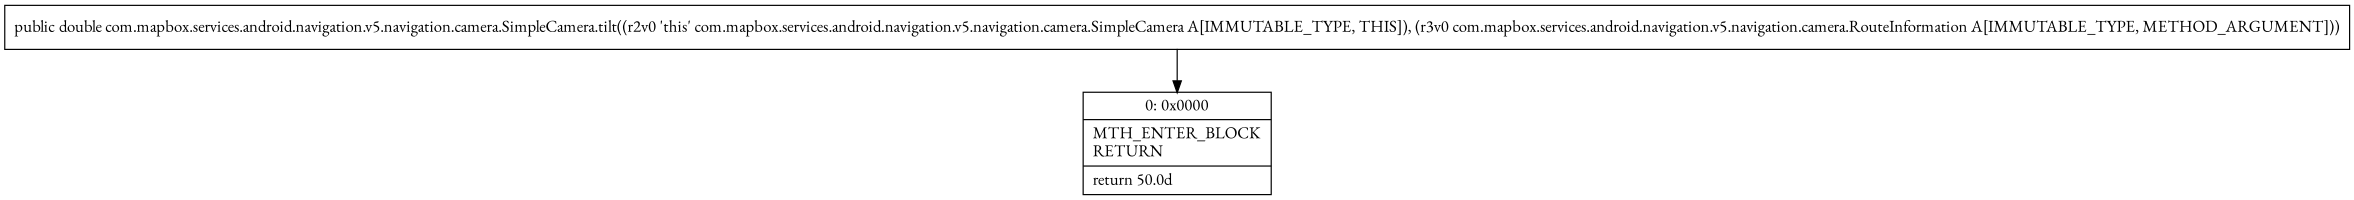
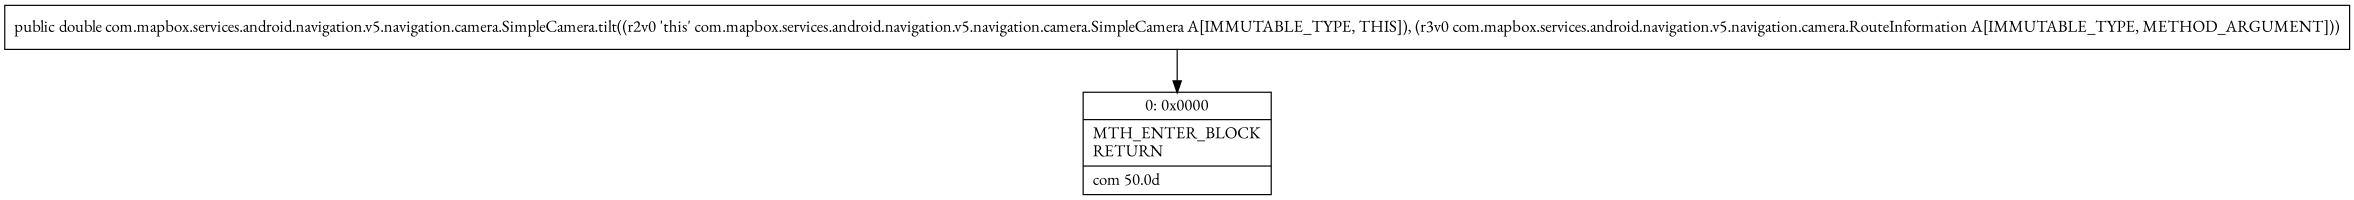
(1133, 180) -> (1127, 180)
